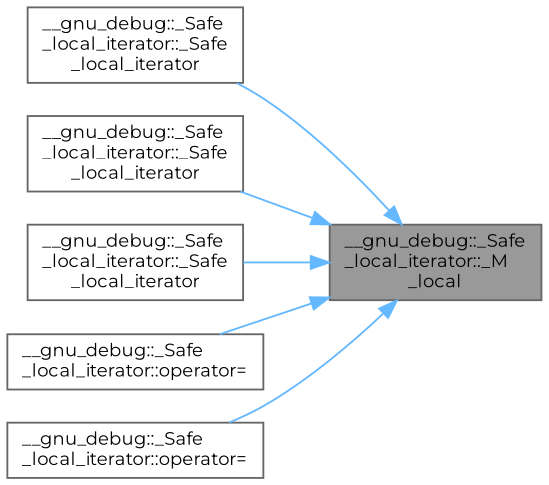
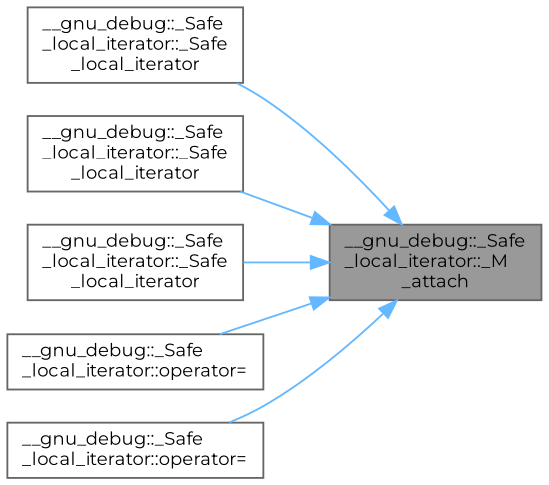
(436, 262) -> (436, 262)
